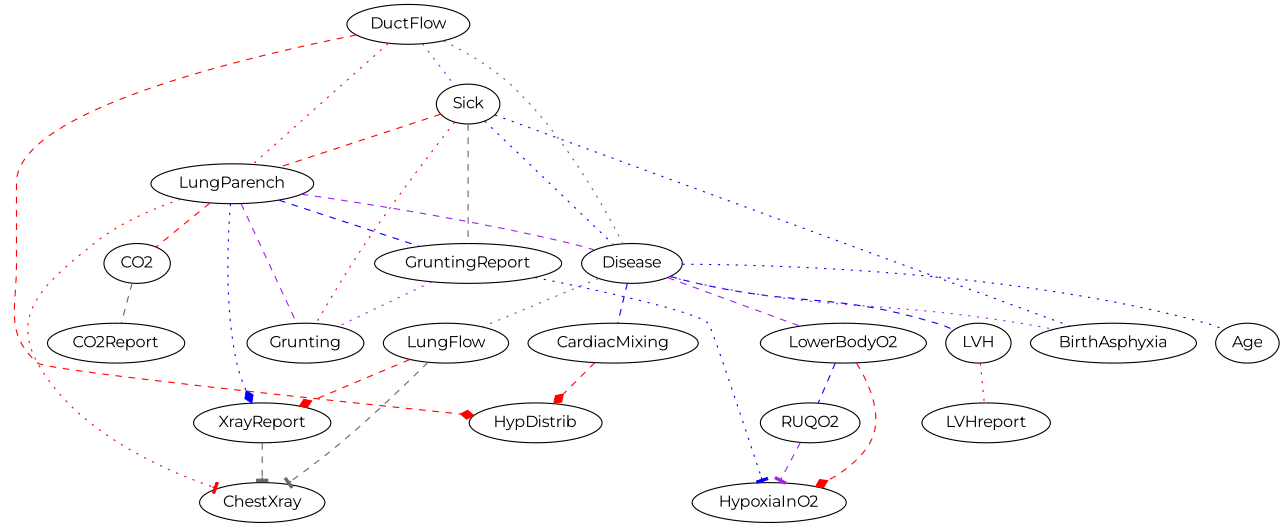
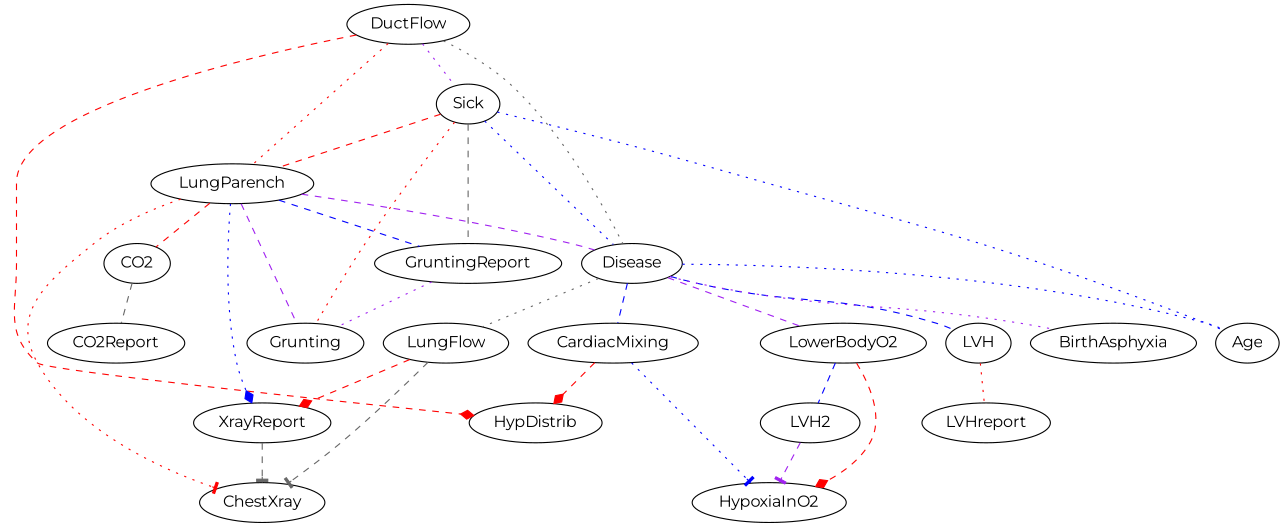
(783, 221) -> (864, 210)
(701, 319) -> (689, 421)
(810, 423) -> (810, 423)
